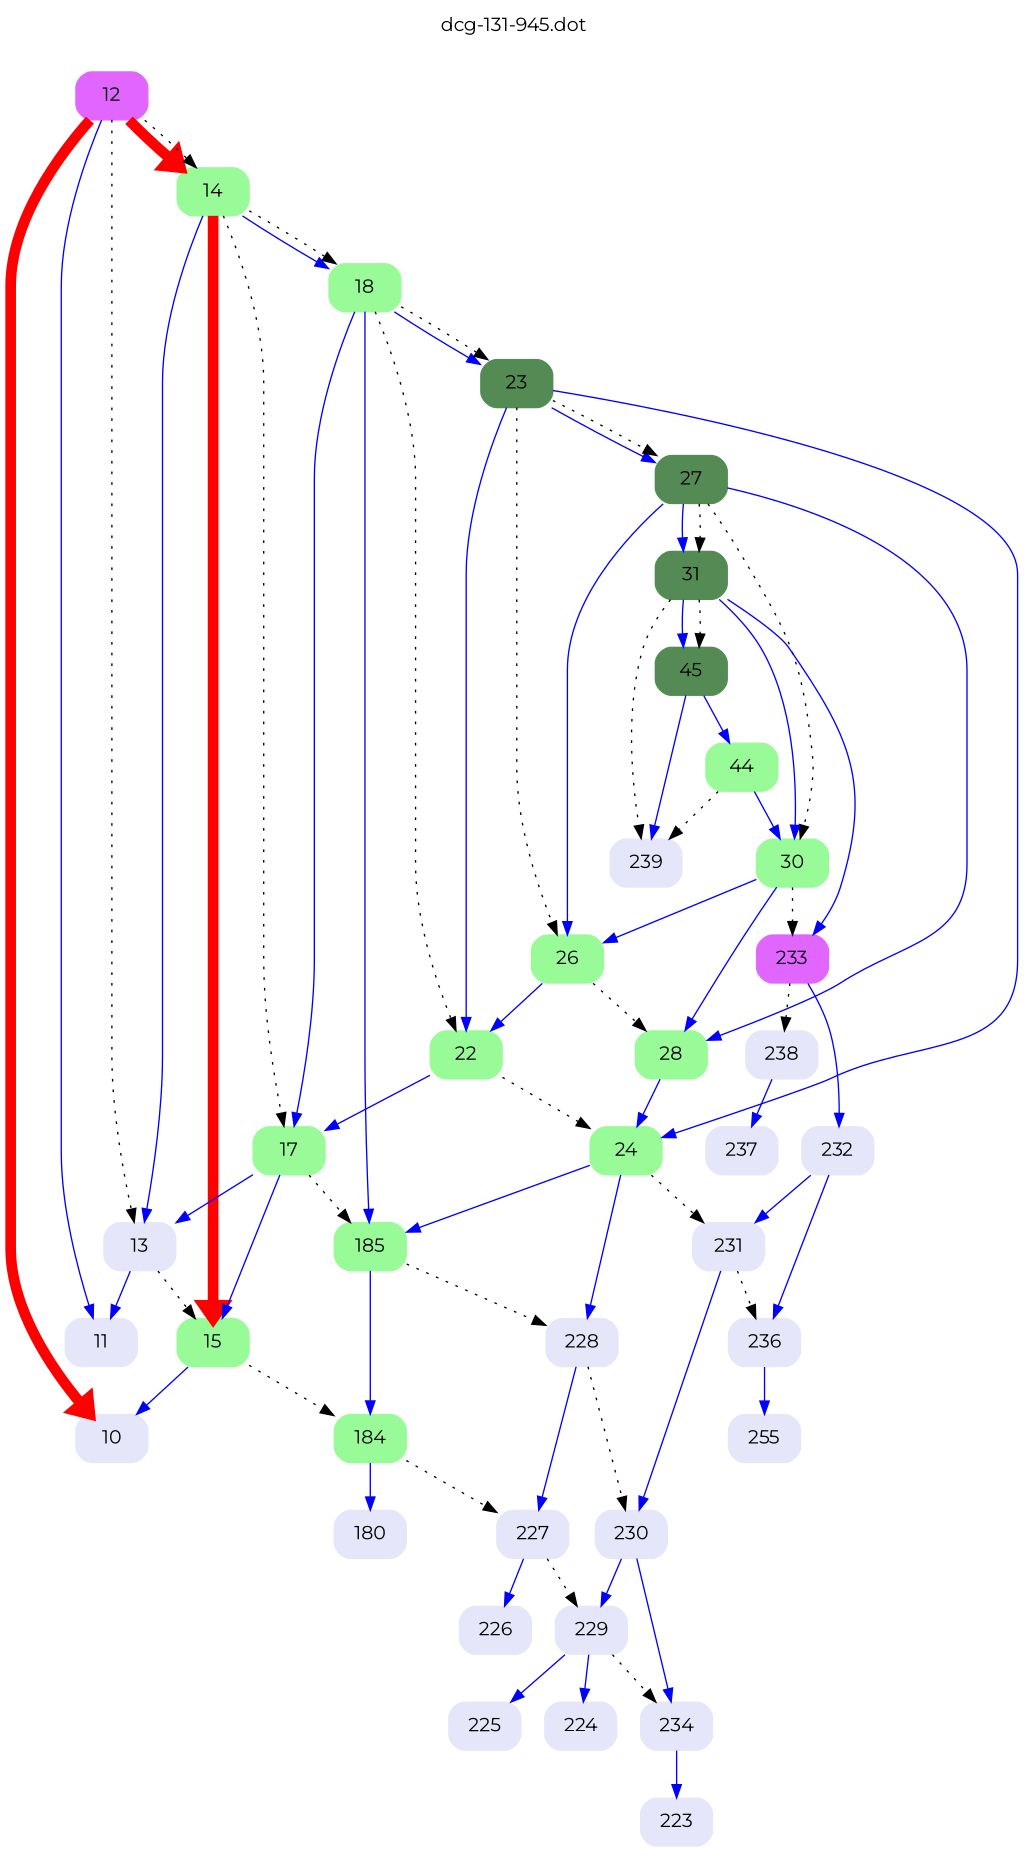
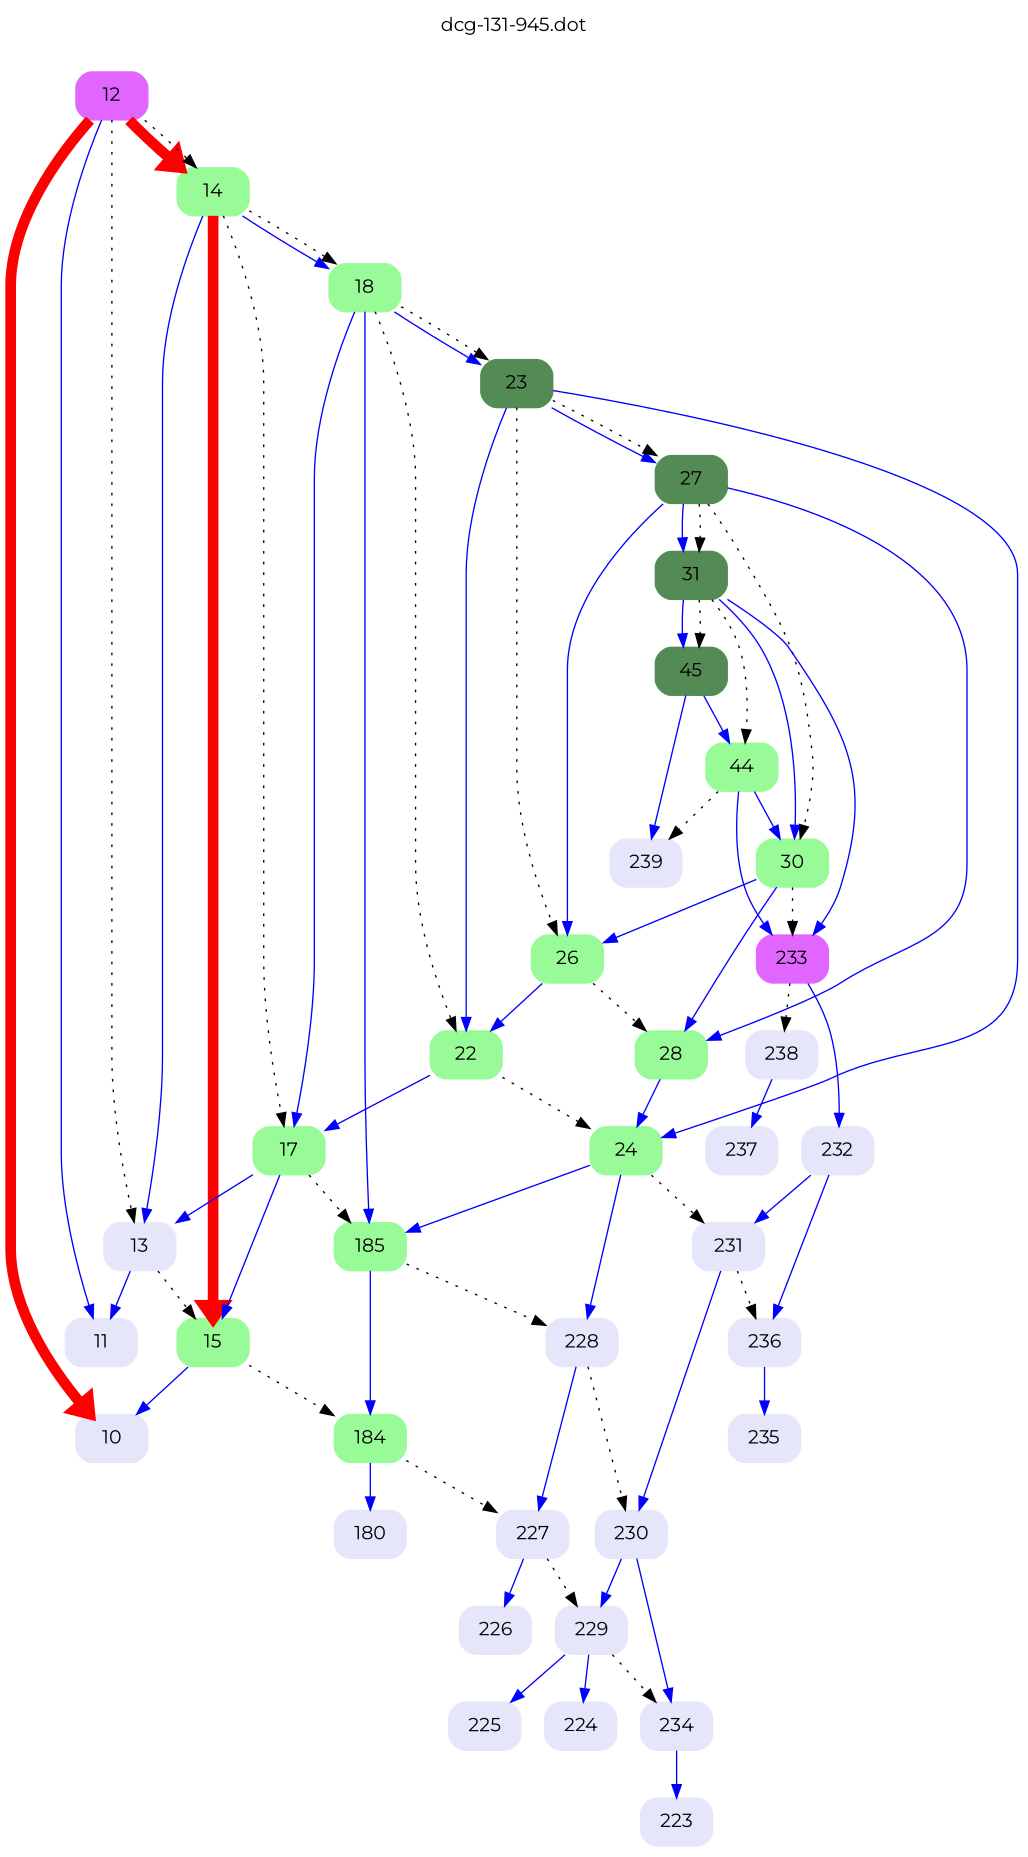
(633, 708) -> (743, 661)
none -> (739, 860)
(765, 1439) -> (765, 1439)
